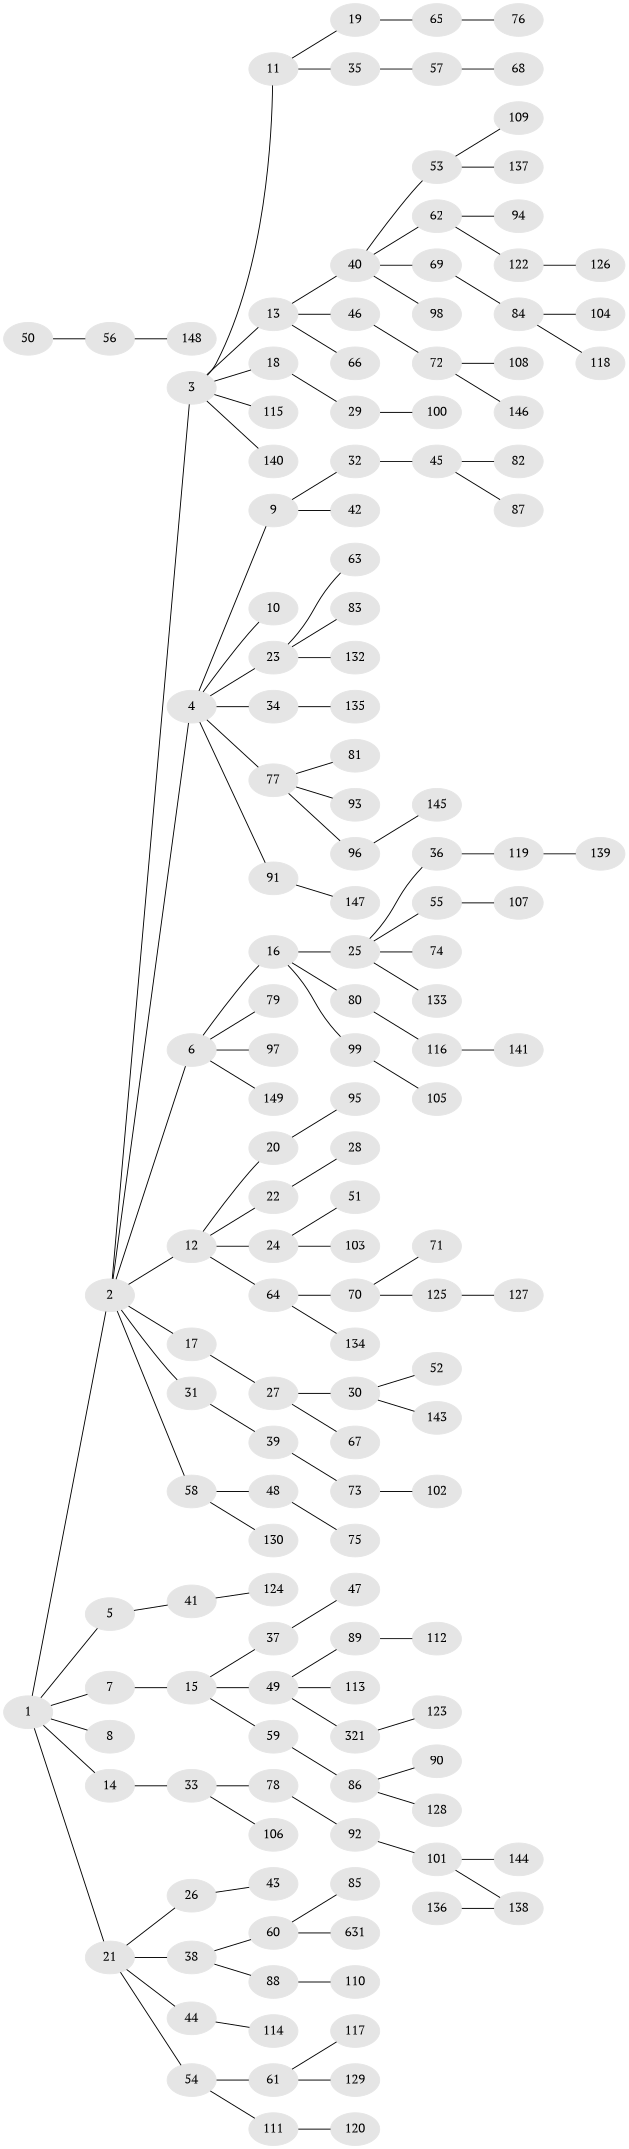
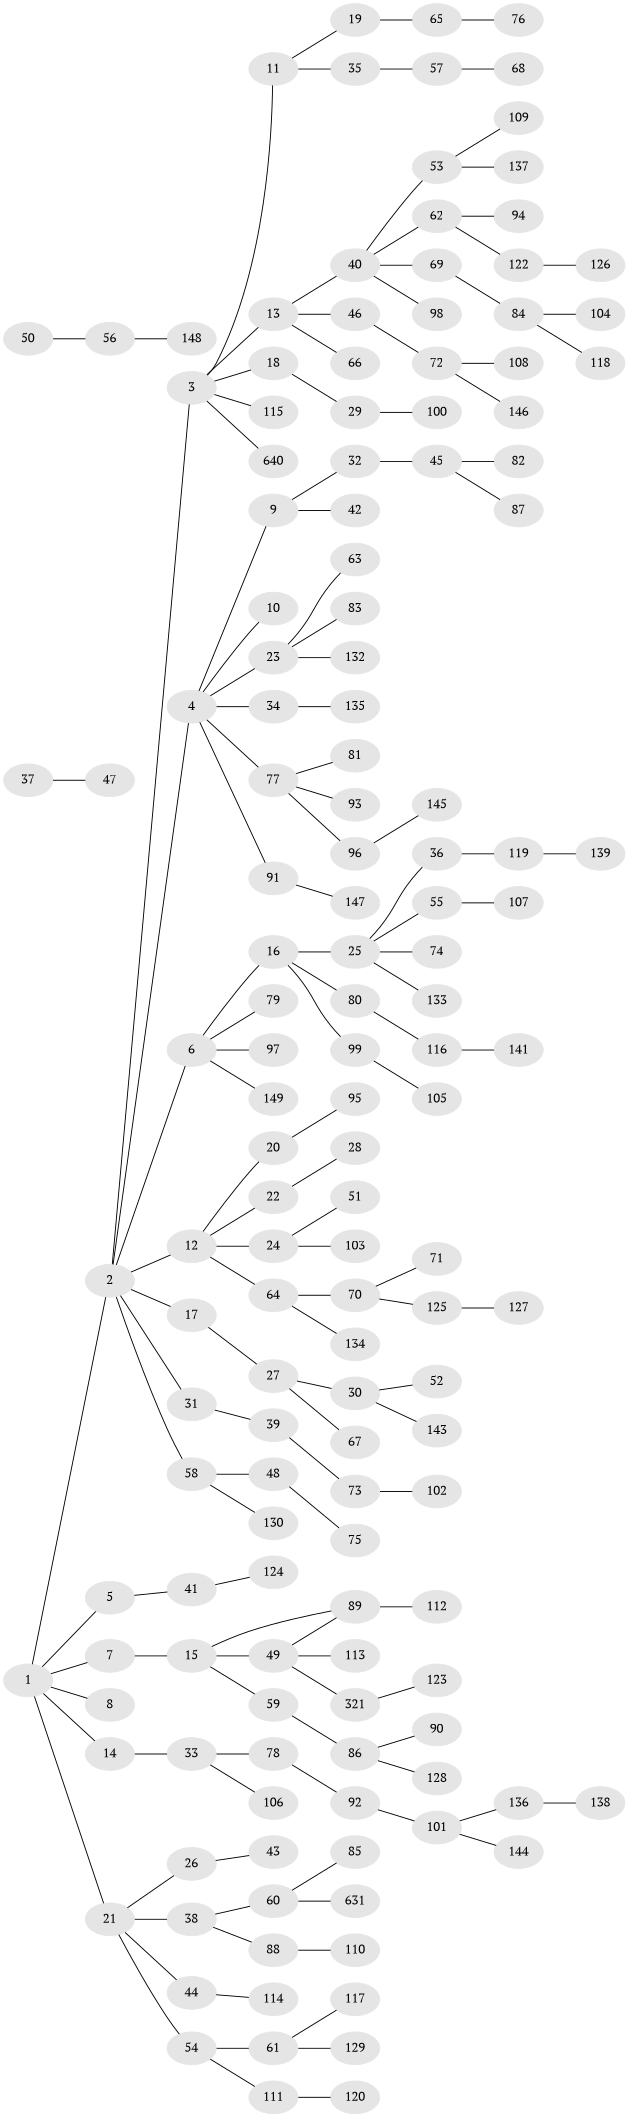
(273, 461) -> (273, 461)
(233, 1663) -> (270, 1625)
(478, 1884) -> (478, 1815)
